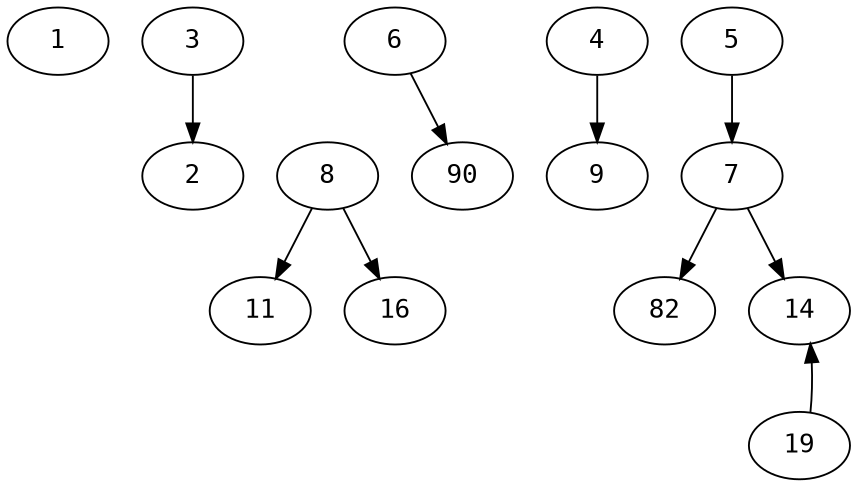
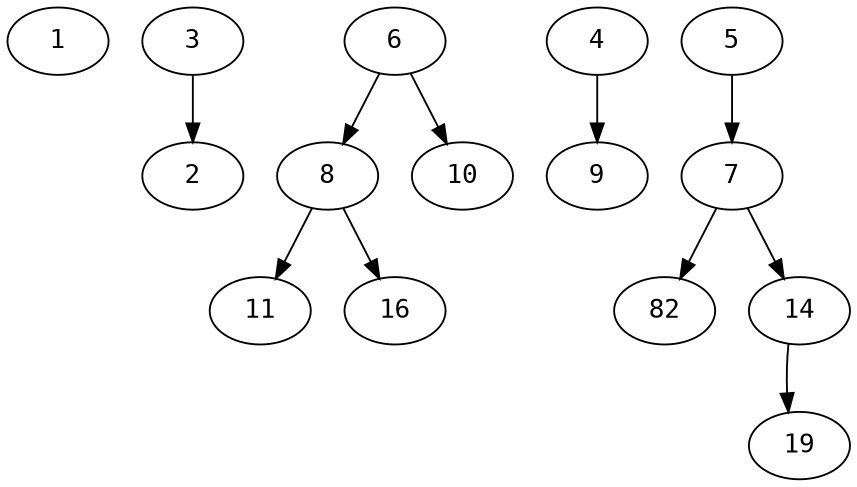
none -> (366, 100)
(462, 176) -> (462, 176)
(812, 387) -> (787, 368)
